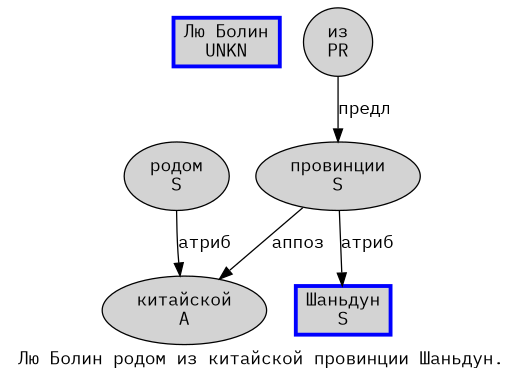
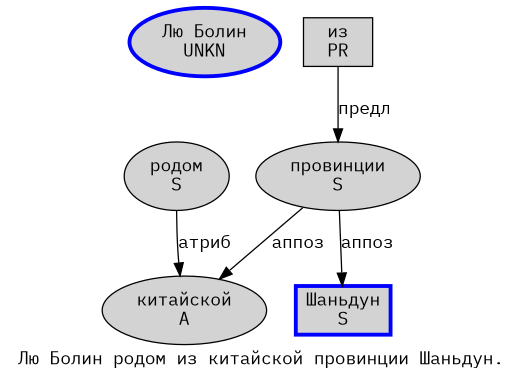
(227, 42) -> (205, 42)
(338, 42) -> (338, 42)
(368, 243) -> (368, 243)
